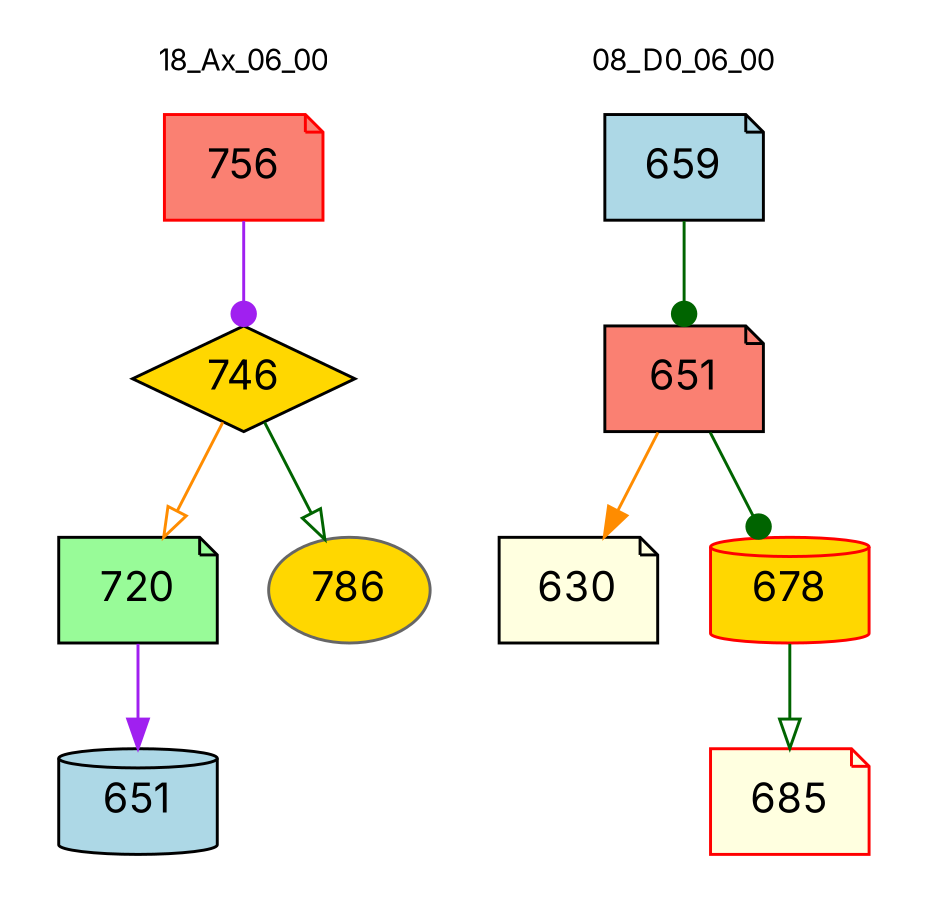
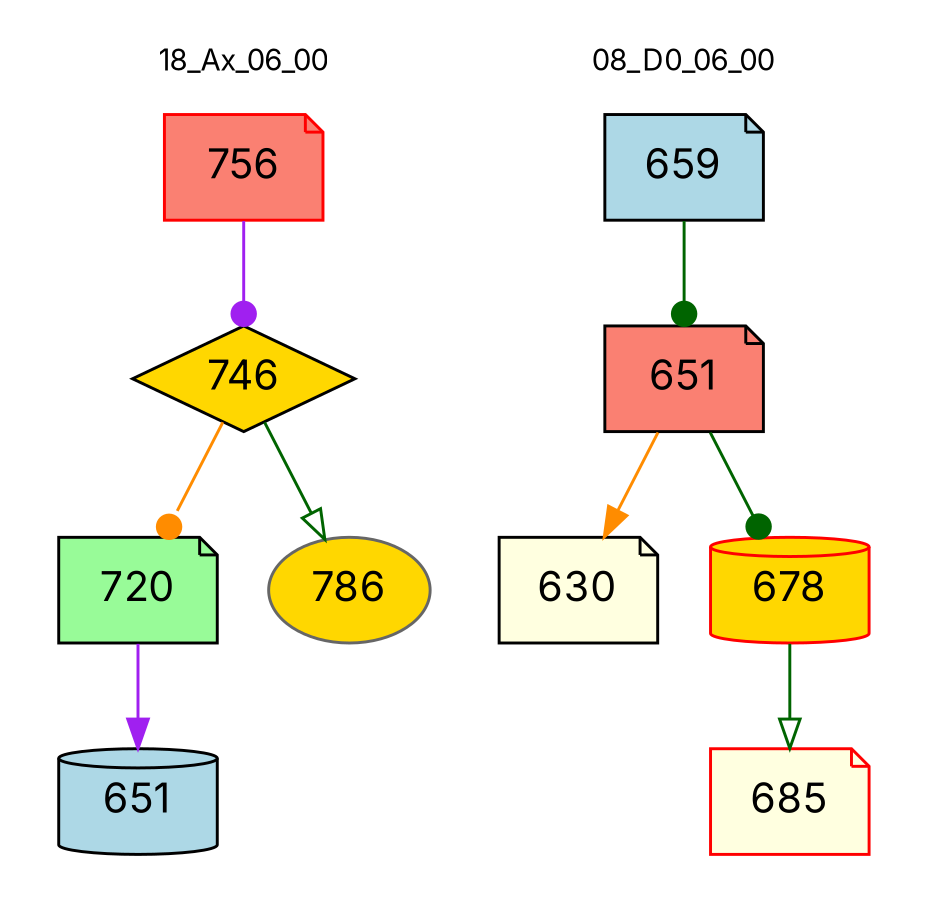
(200, 467) -> (200, 467)
